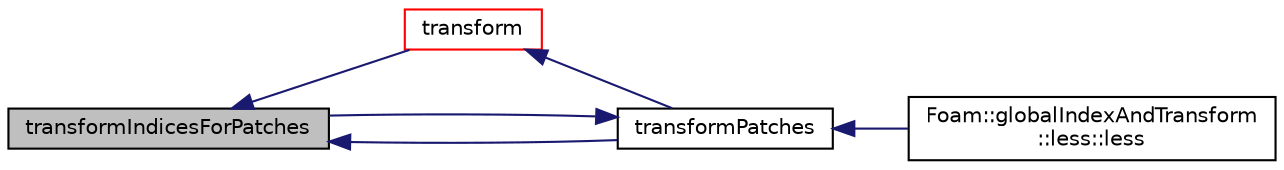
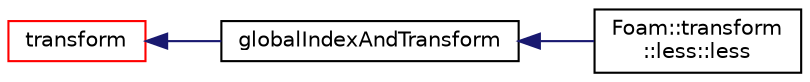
(169, 129) -> none
(725, 129) -> (370, 41)
(1092, 129) -> (698, 41)
